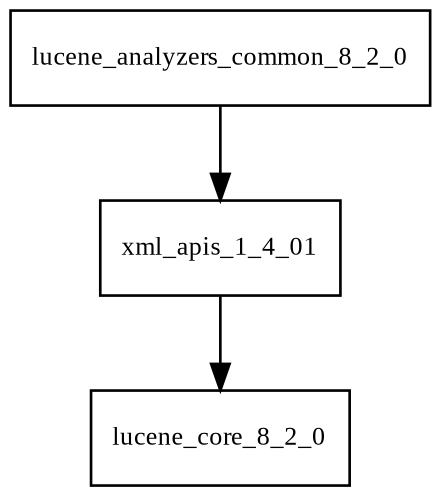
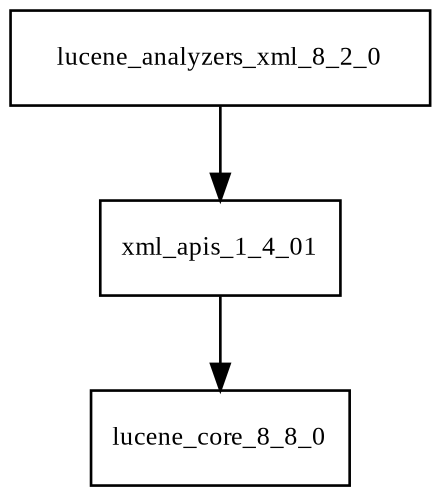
(220, 58) -> (220, 58)
(220, 438) -> (220, 438)
